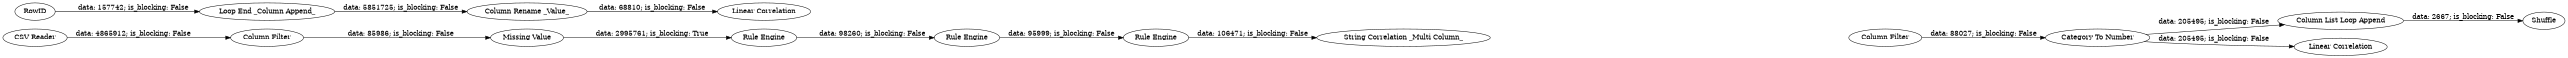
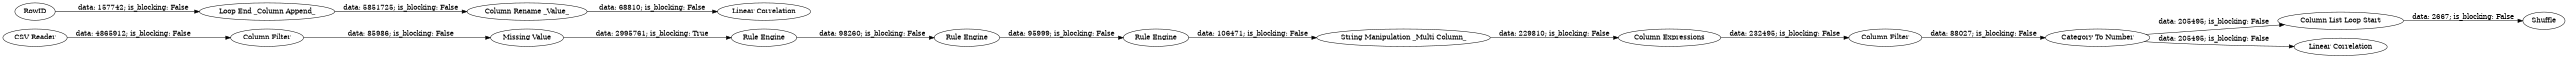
(2341, 21) -> (2341, 21)
(1404, 38) -> (1404, 38)
none -> (1670, 38)
